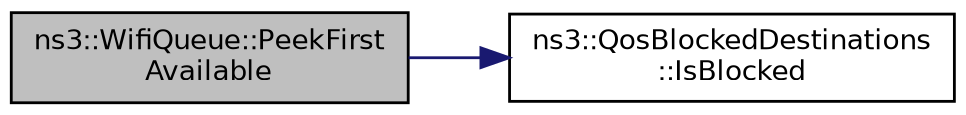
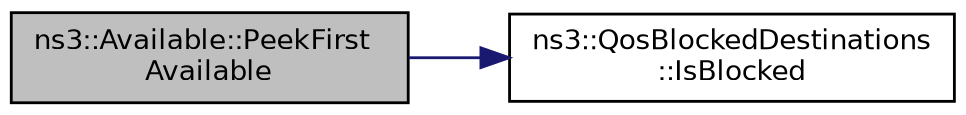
(210, 58) -> (210, 58)
